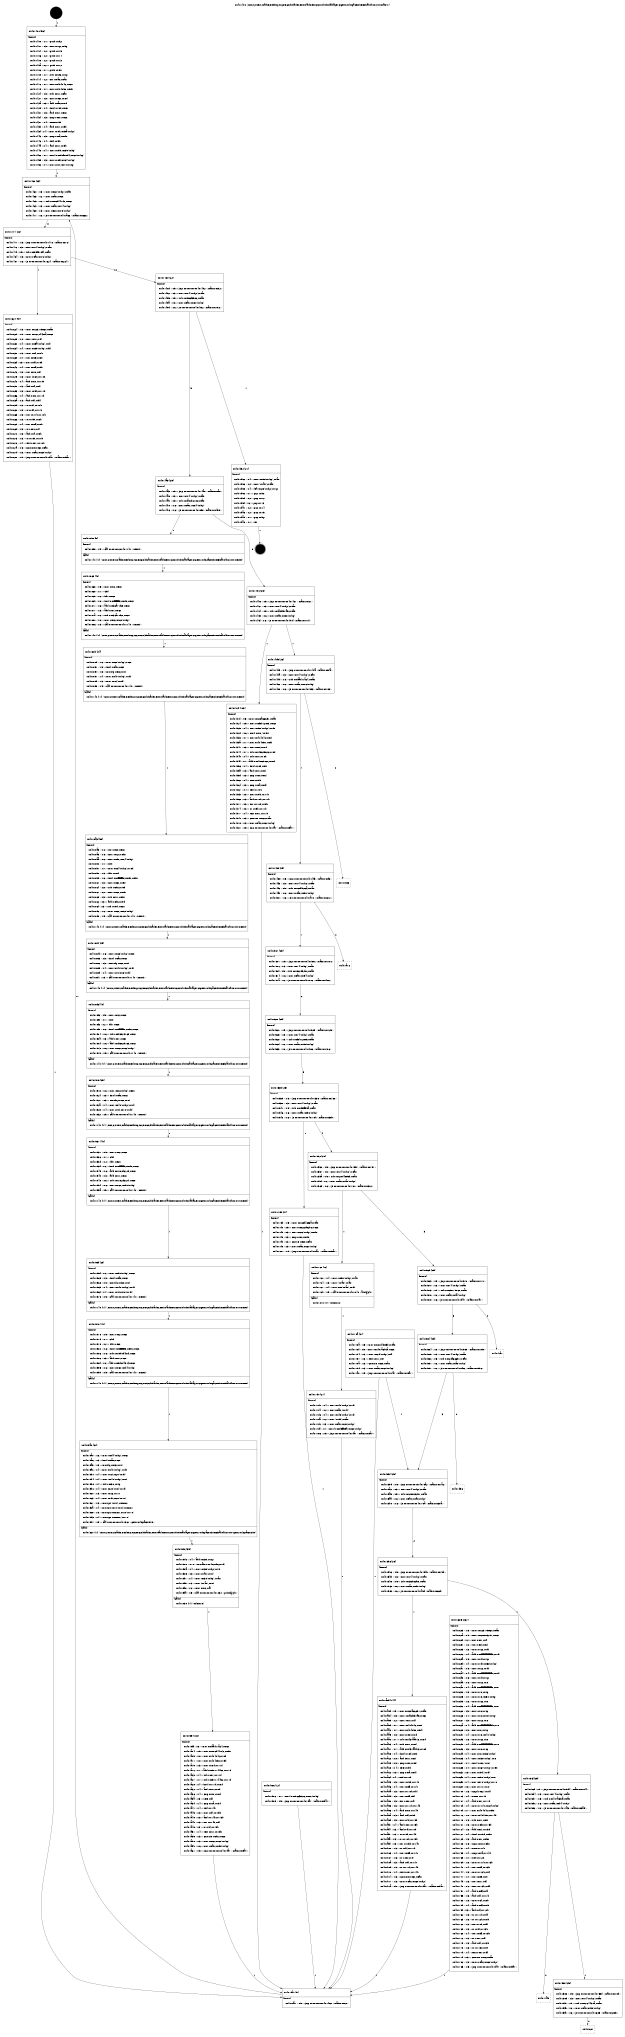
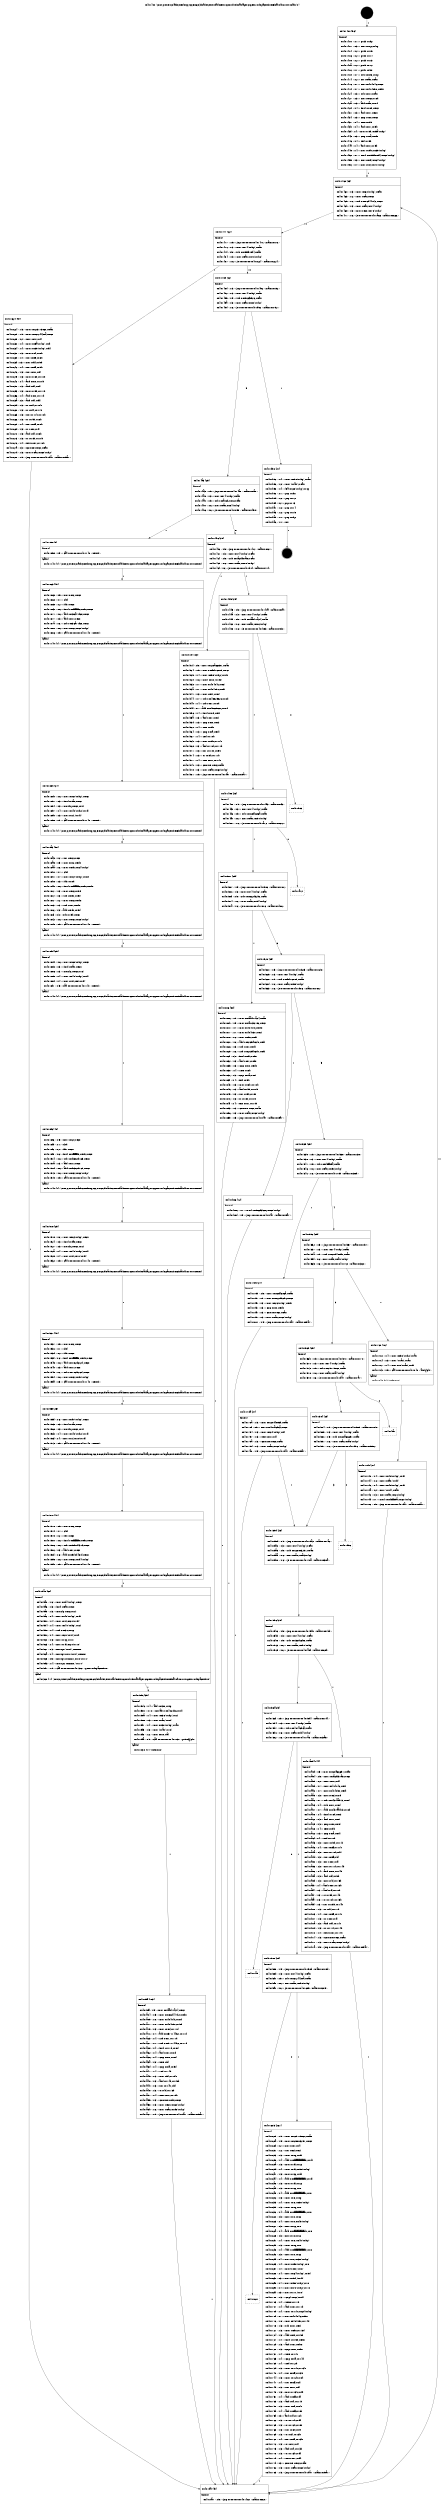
none -> (251, 1063)
none -> (290, 1095)
none -> (297, 2056)
